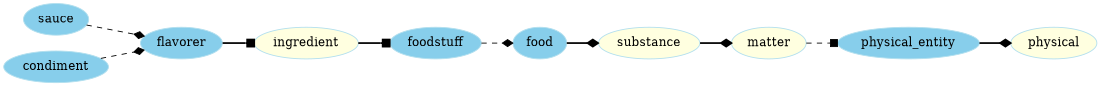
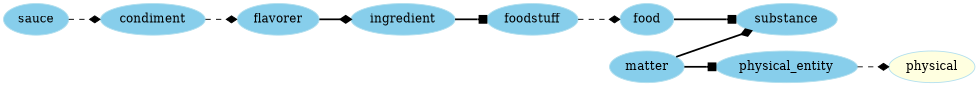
(110, 30) -> (79, 19)
(234, 43) -> (330, 19)
(306, 43) -> (403, 19)
(577, 43) -> (700, 19)
(649, 43) -> (787, 19)
(710, 43) -> (709, 45)
(769, 43) -> (647, 67)
(817, 43) -> (696, 67)
(990, 43) -> (868, 67)
